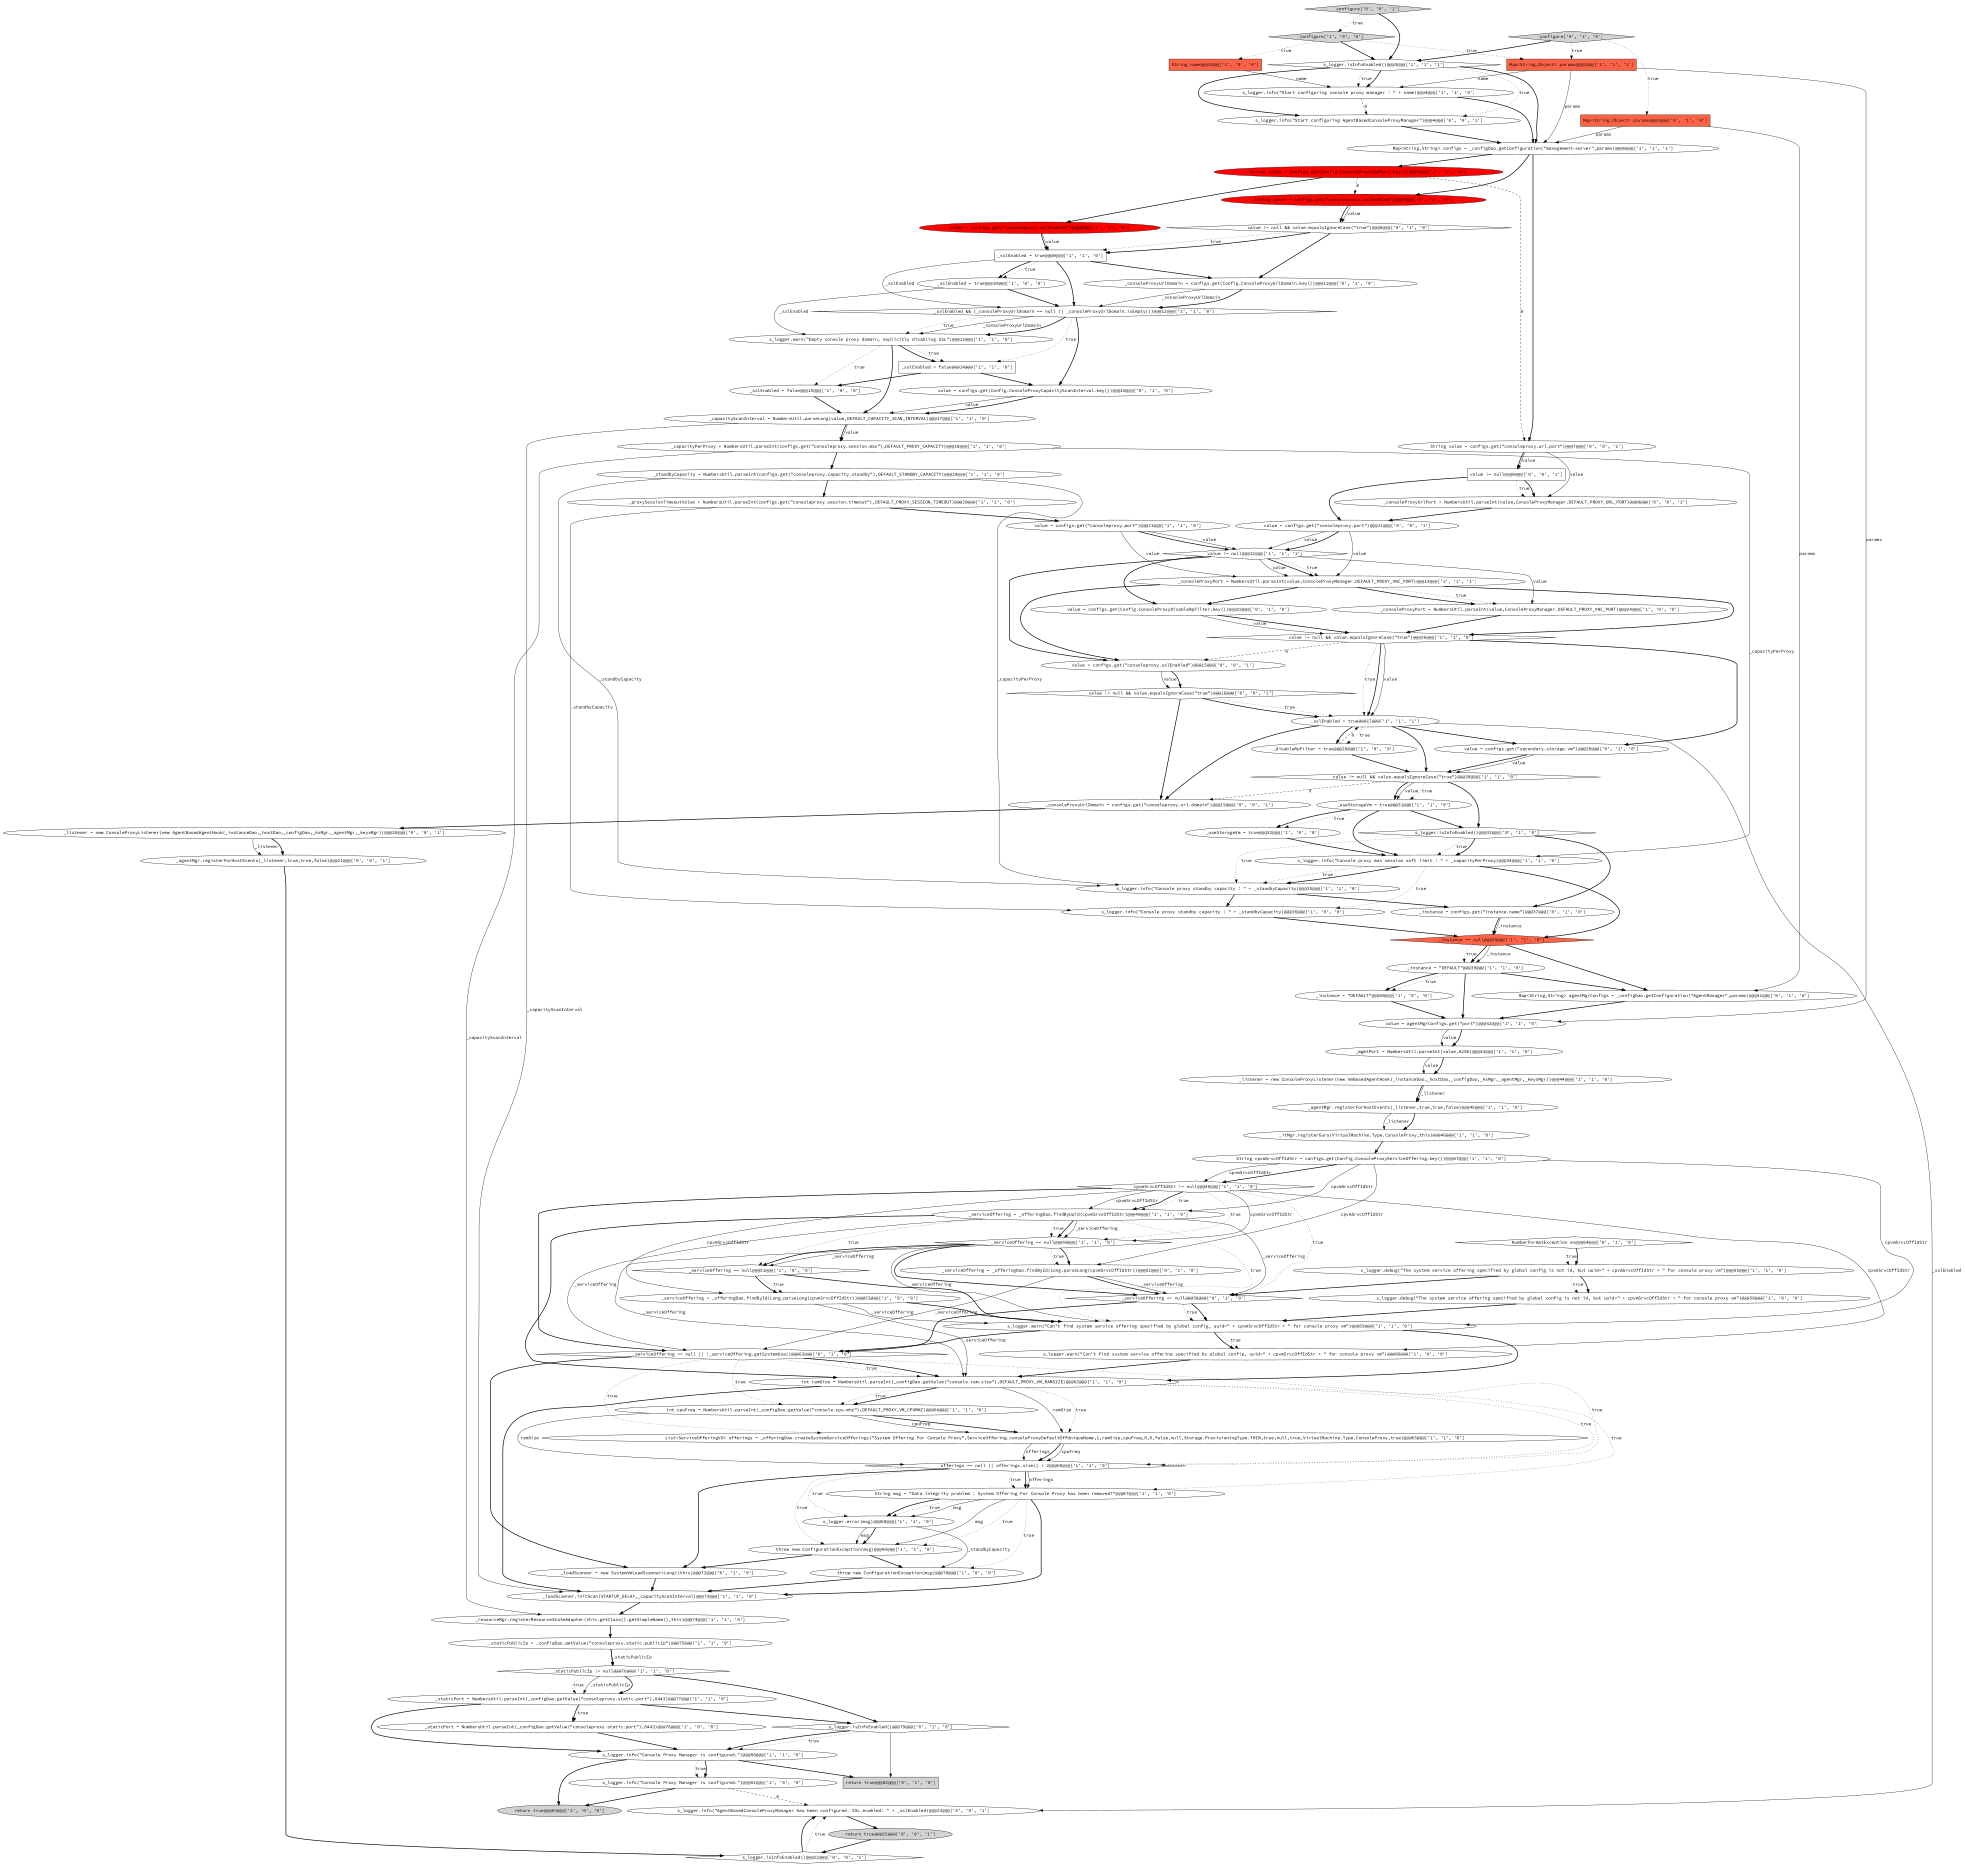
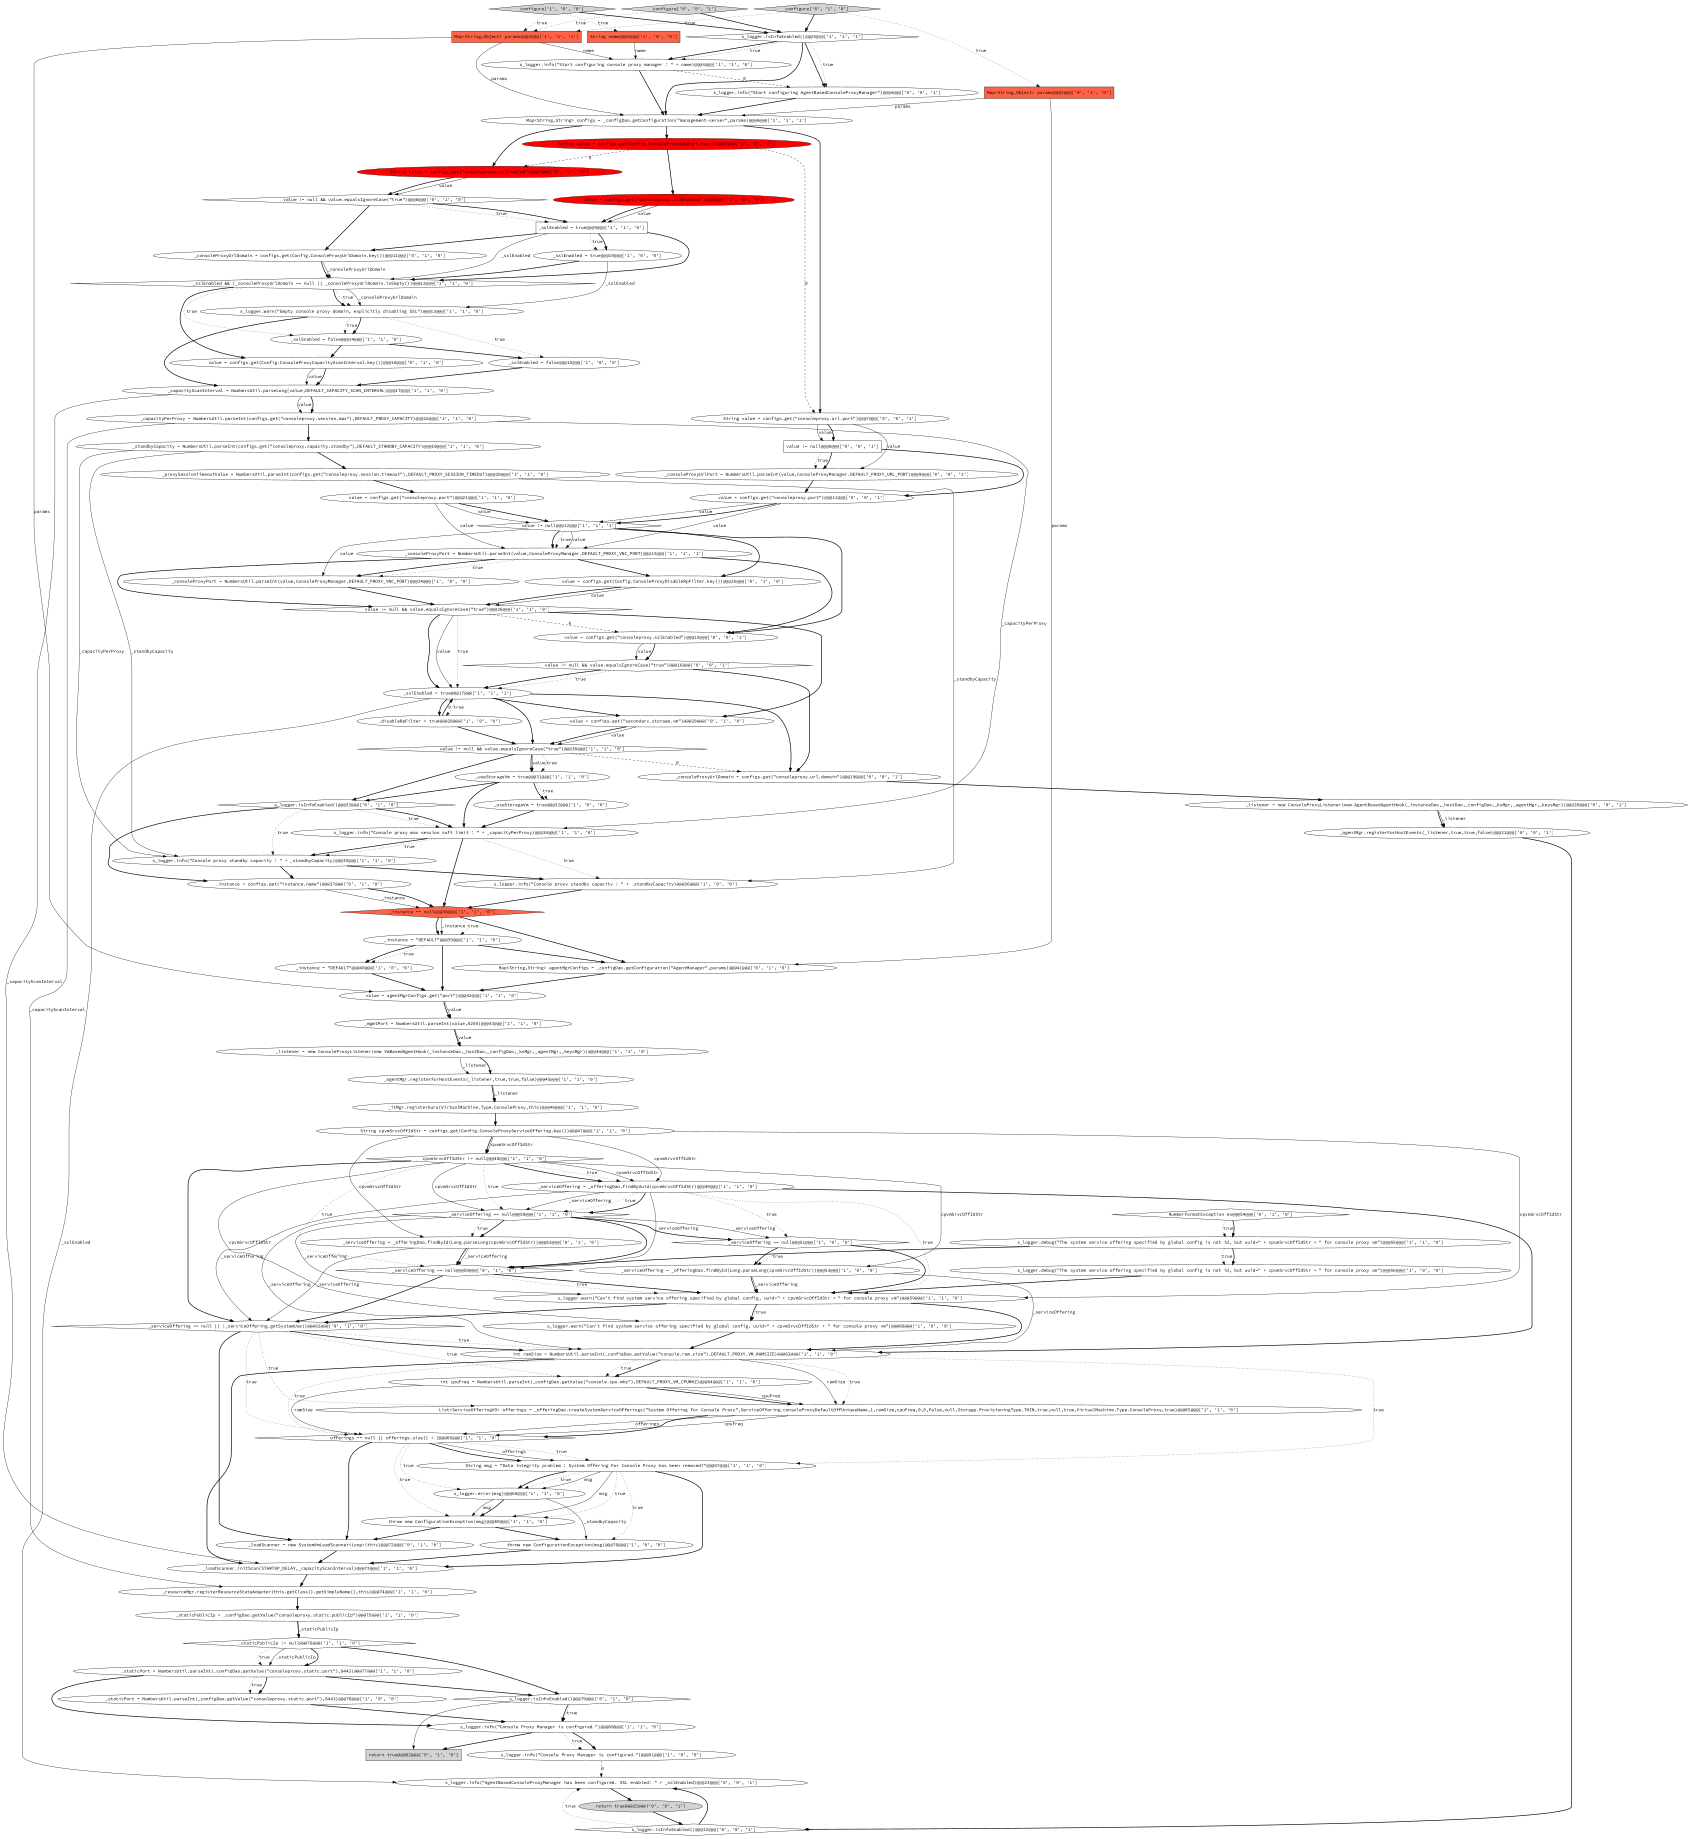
(1351, 22) -> (595, 18)
(957, 367) -> (346, 339)
(1348, 736) -> (446, 708)
(560, 1811) -> none
